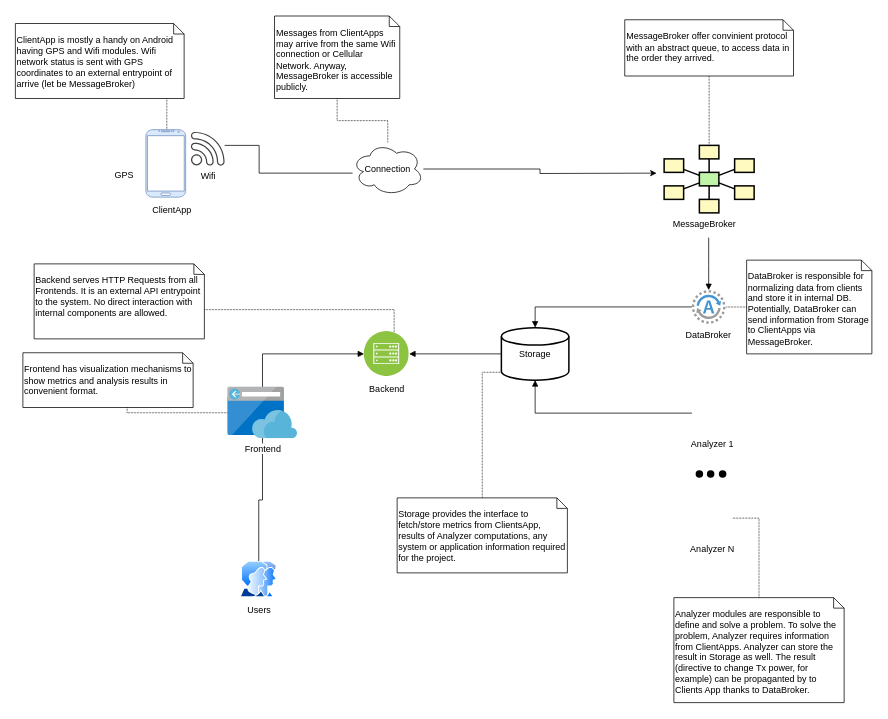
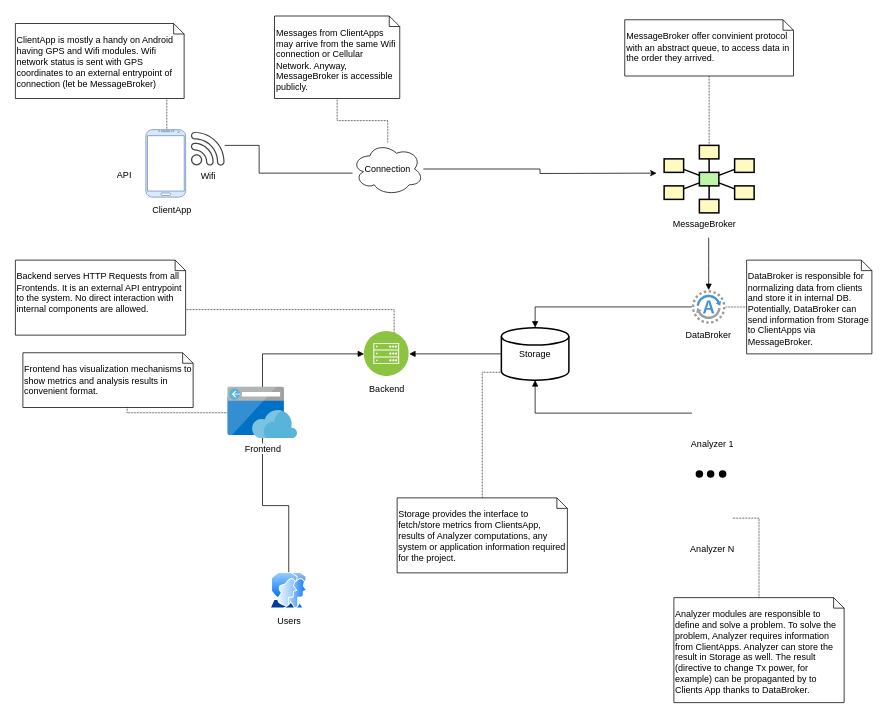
(101, 51) -> (101, 51)
(125, 175) -> (125, 175)
(119, 301) -> (101, 297)
(259, 579) -> (289, 590)
